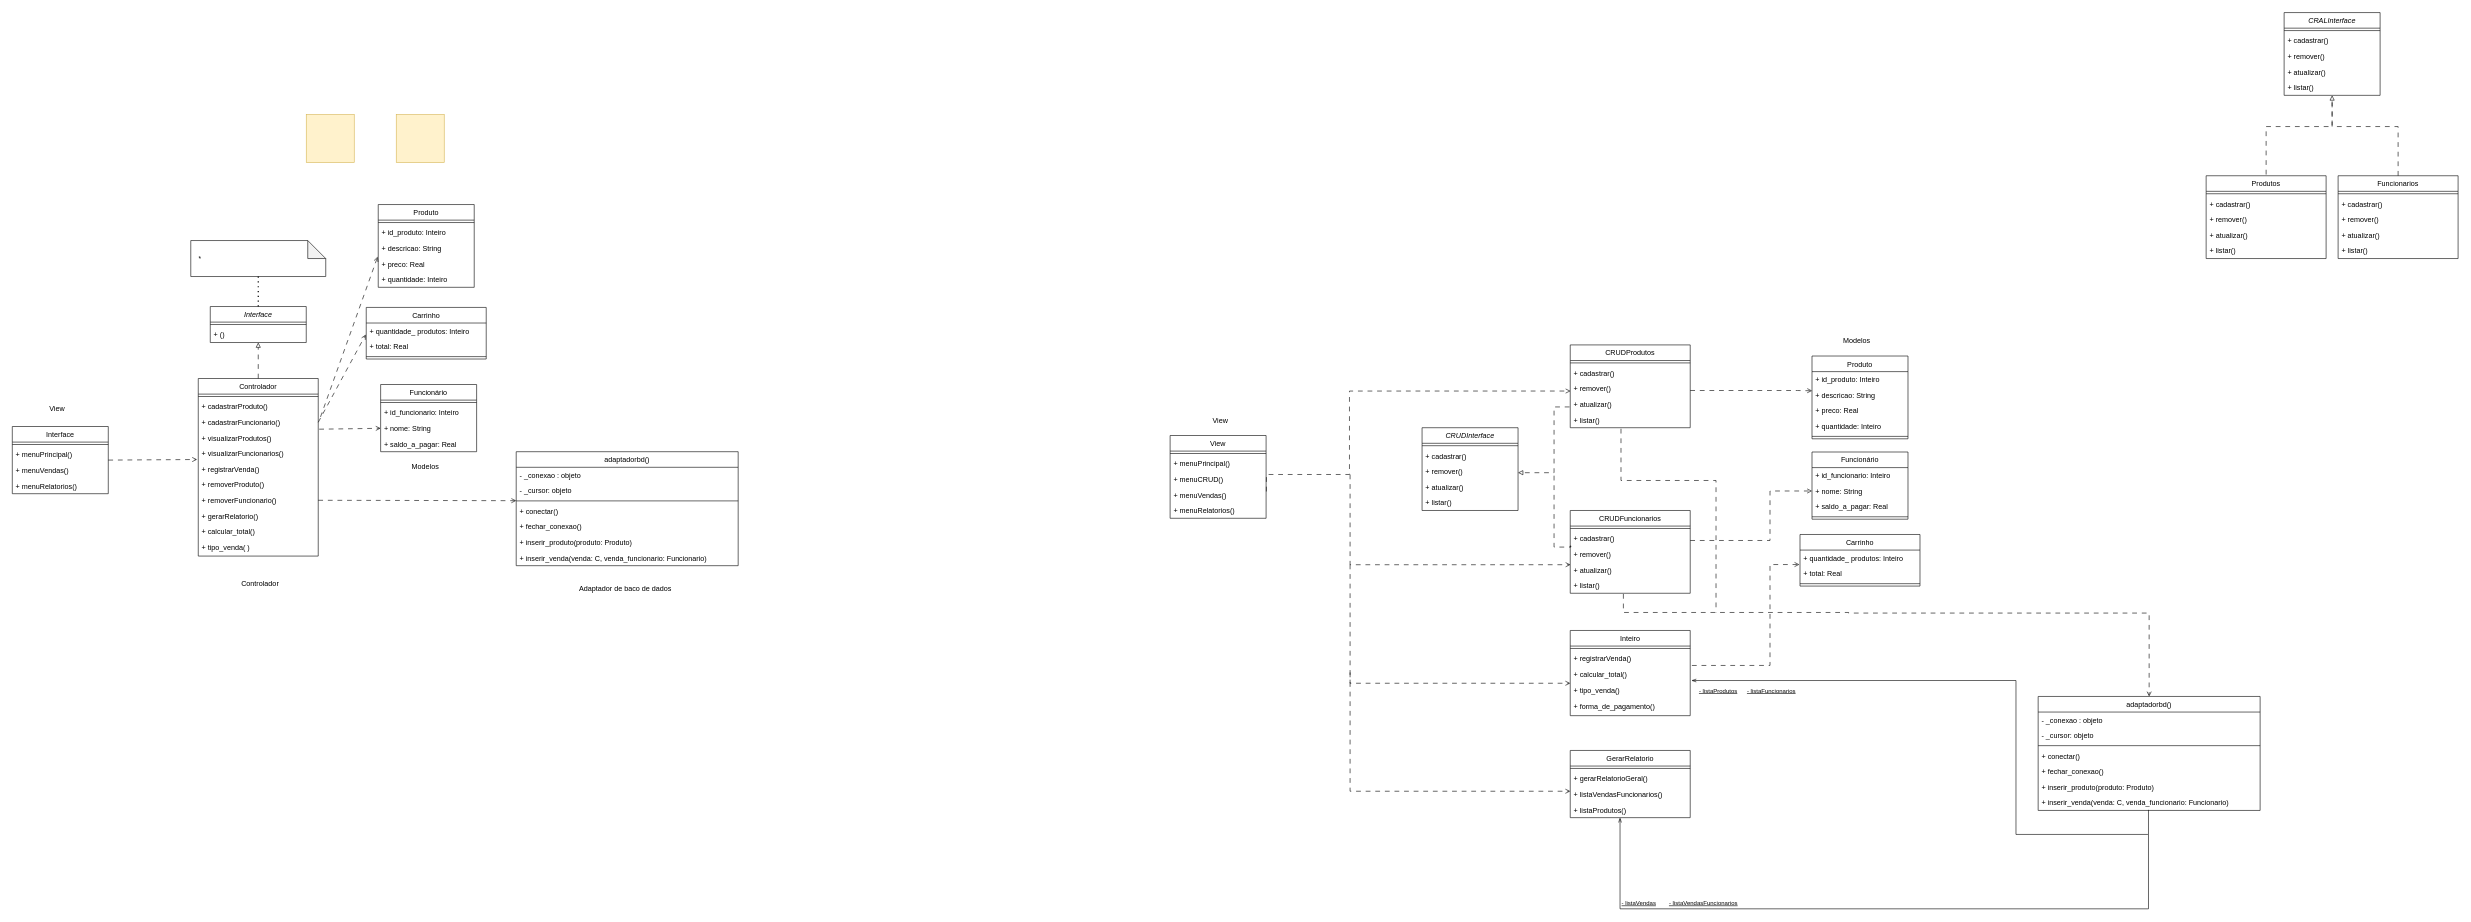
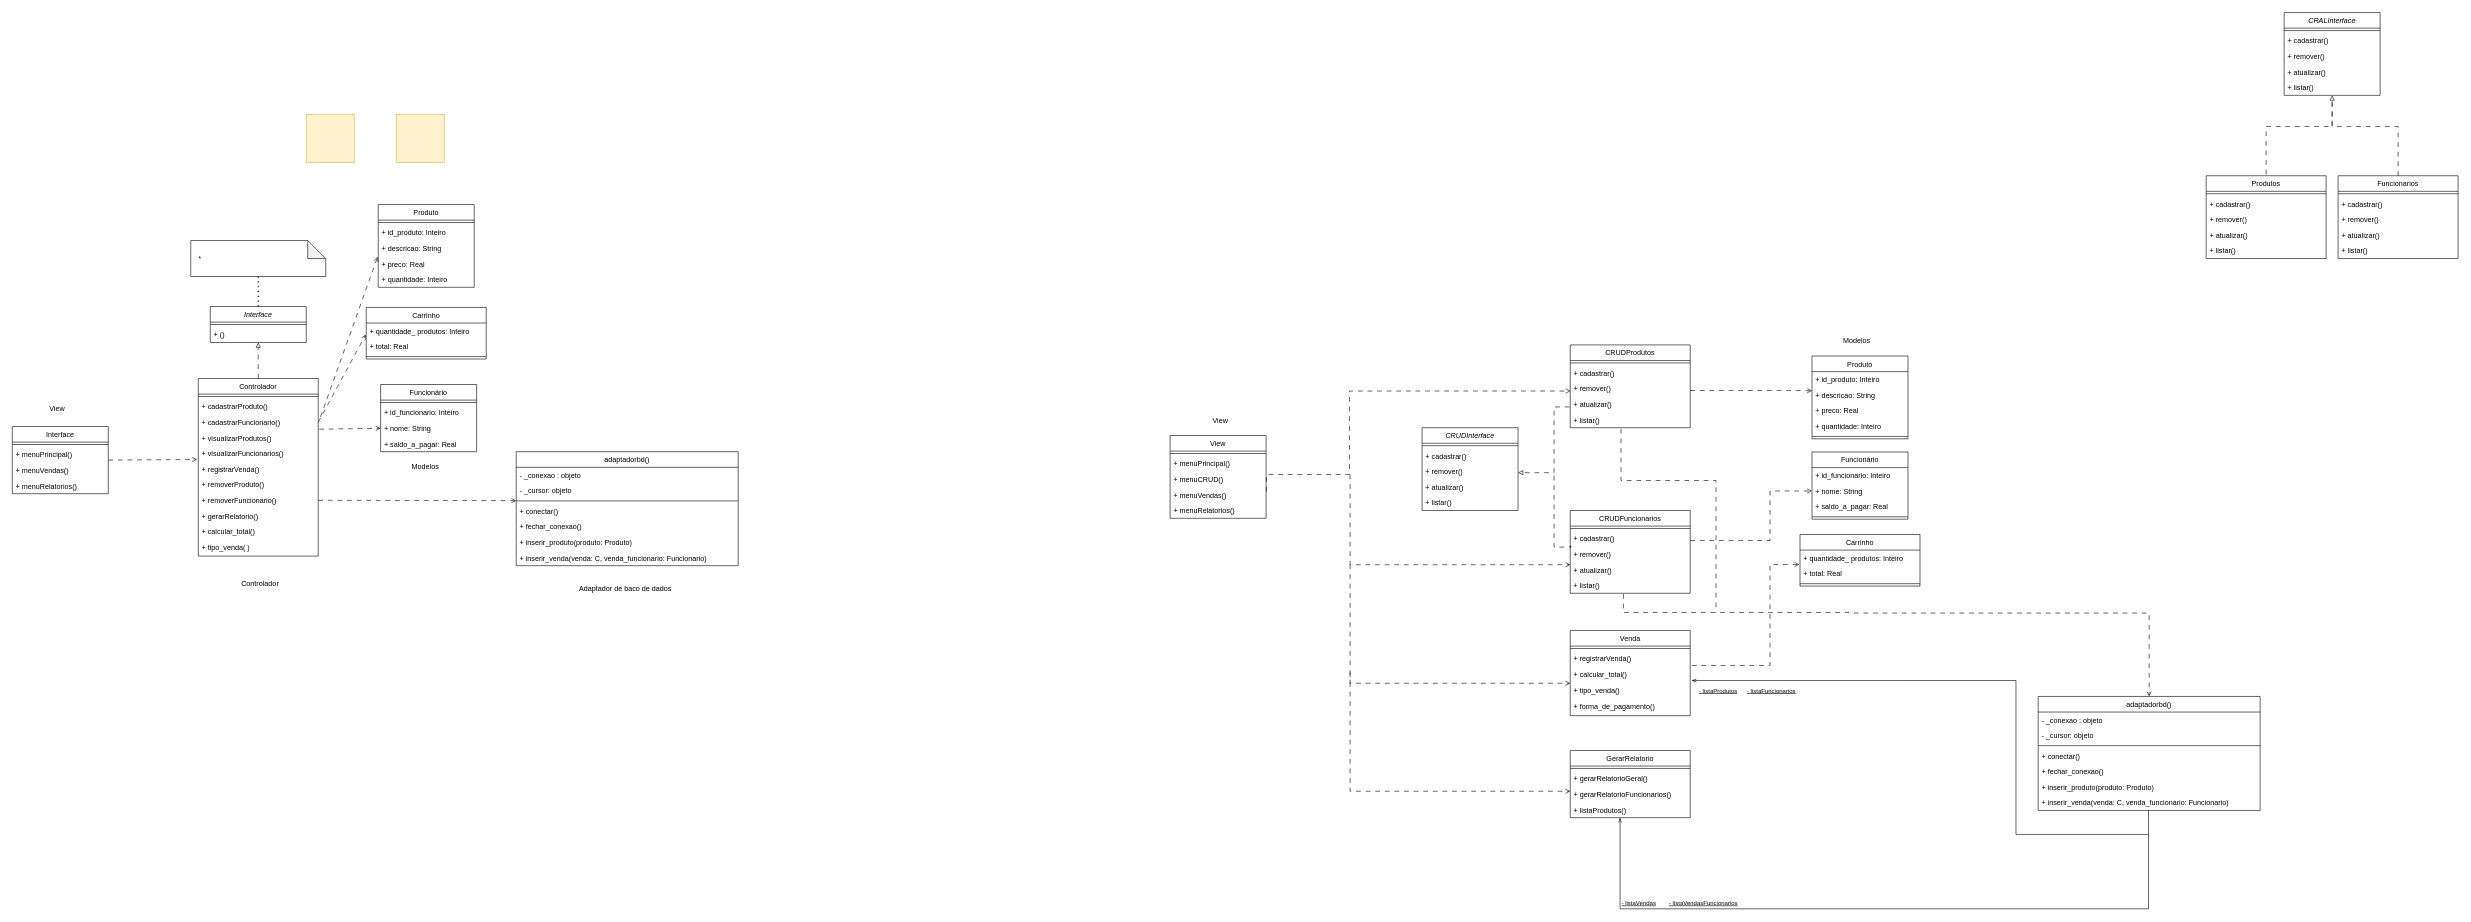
(1630, 638) -> (1630, 638)
(1624, 794) -> (1630, 794)
